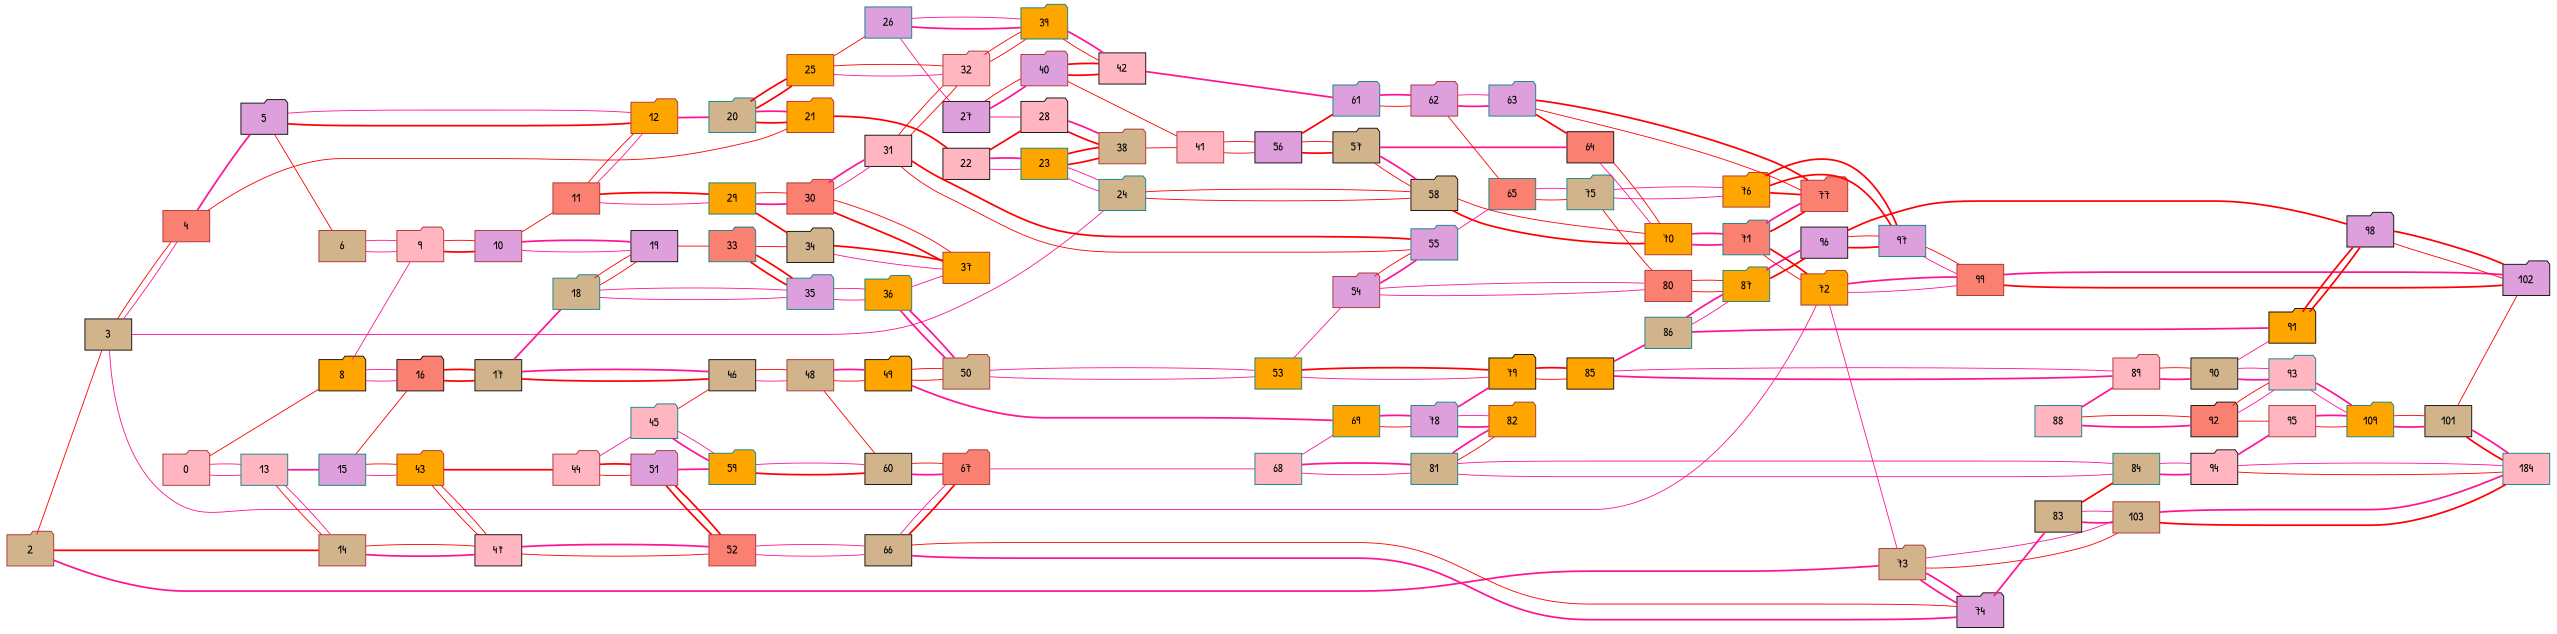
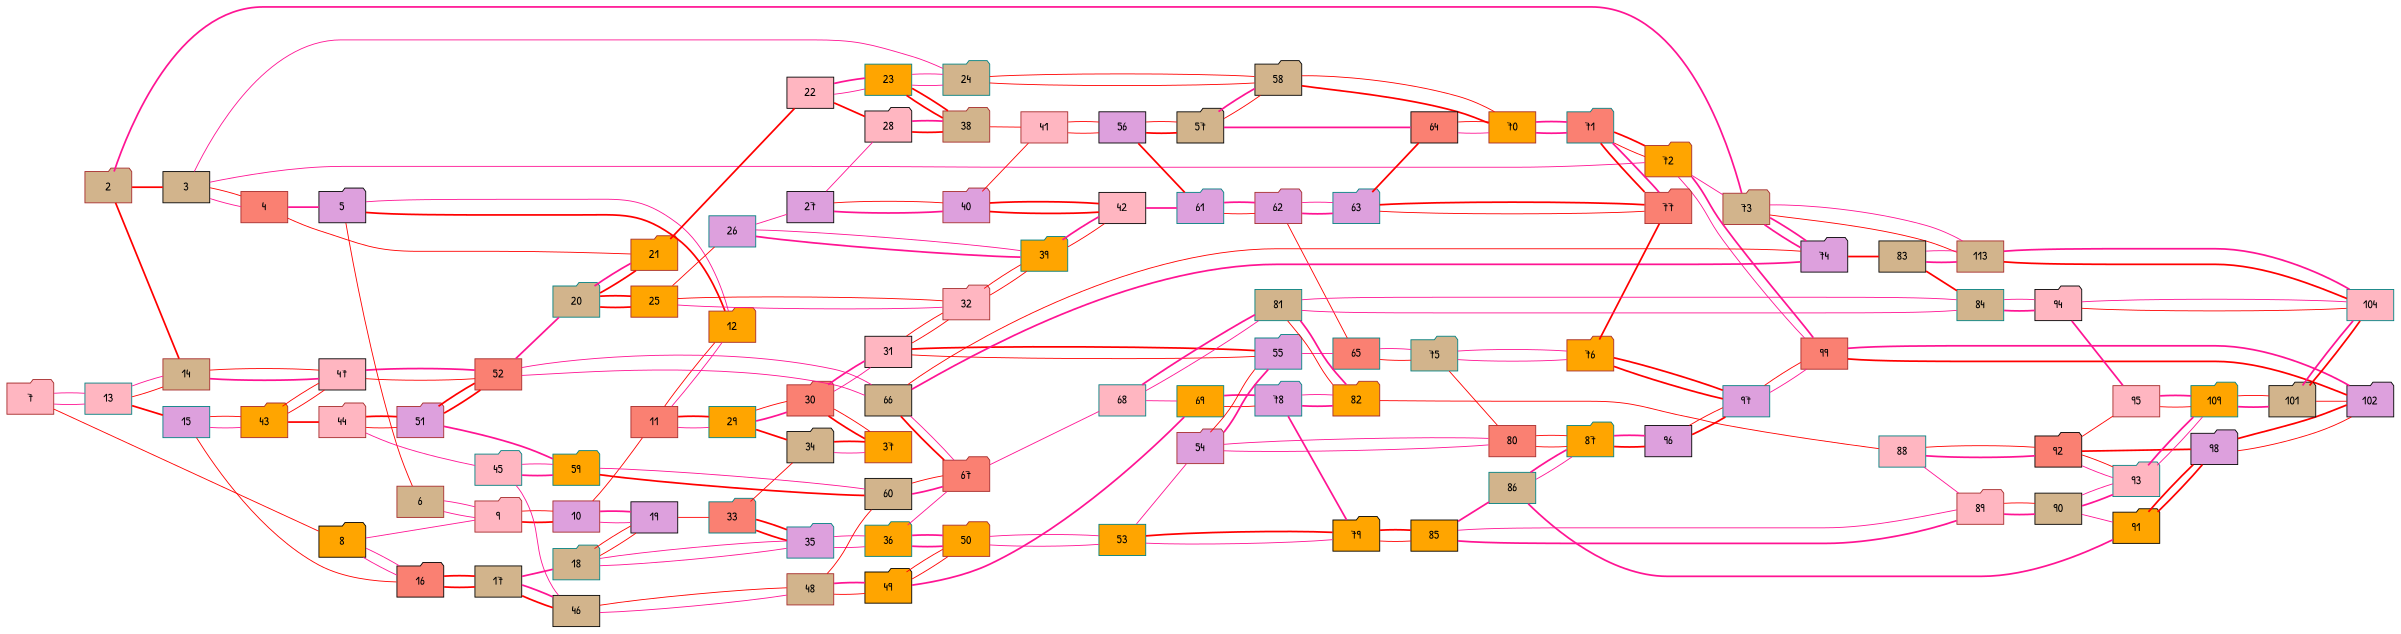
(693, 117) -> (537, 338)
(2096, 201) -> (2136, 450)
(927, 281) -> (927, 508)
(966, 374) -> (966, 541)
(2097, 397) -> (1941, 480)
(693, 399) -> (537, 540)
none -> (1631, 404)
(2448, 421) -> (2292, 401)
(69, 442) -> (147, 187)
(2526, 469) -> (2370, 305)
(186, 470) -> (30, 399)
(303, 470) -> (147, 410)
(2136, 517) -> (1980, 257)
(2017, 567) -> (1863, 257)
